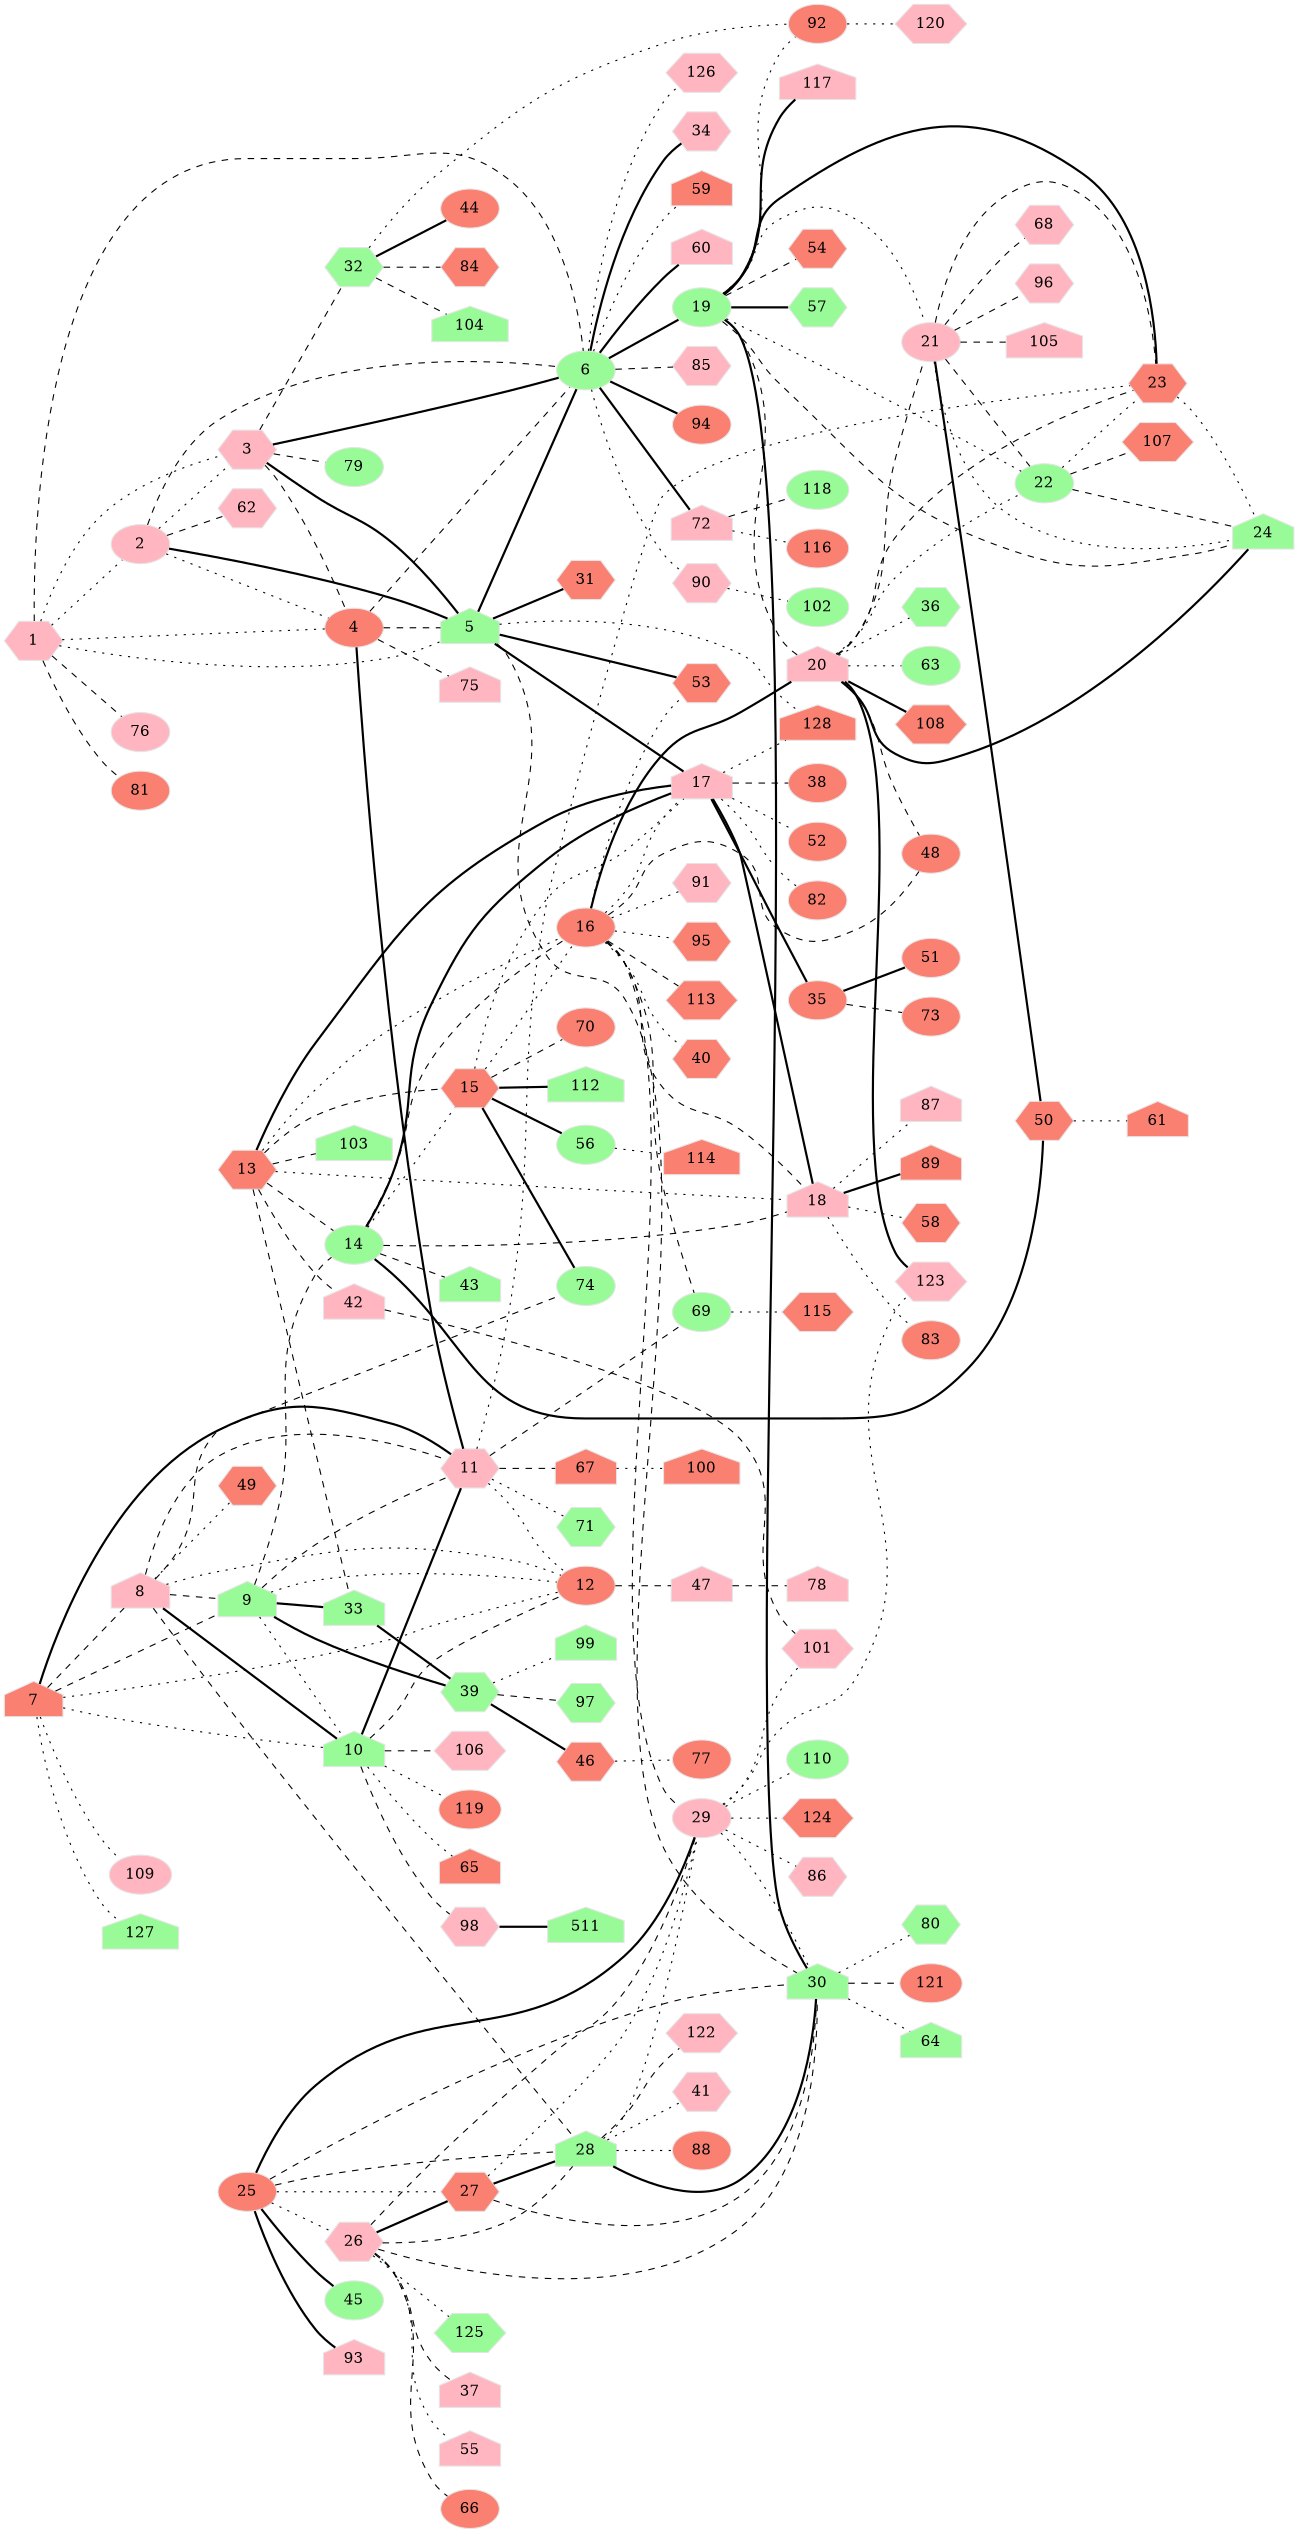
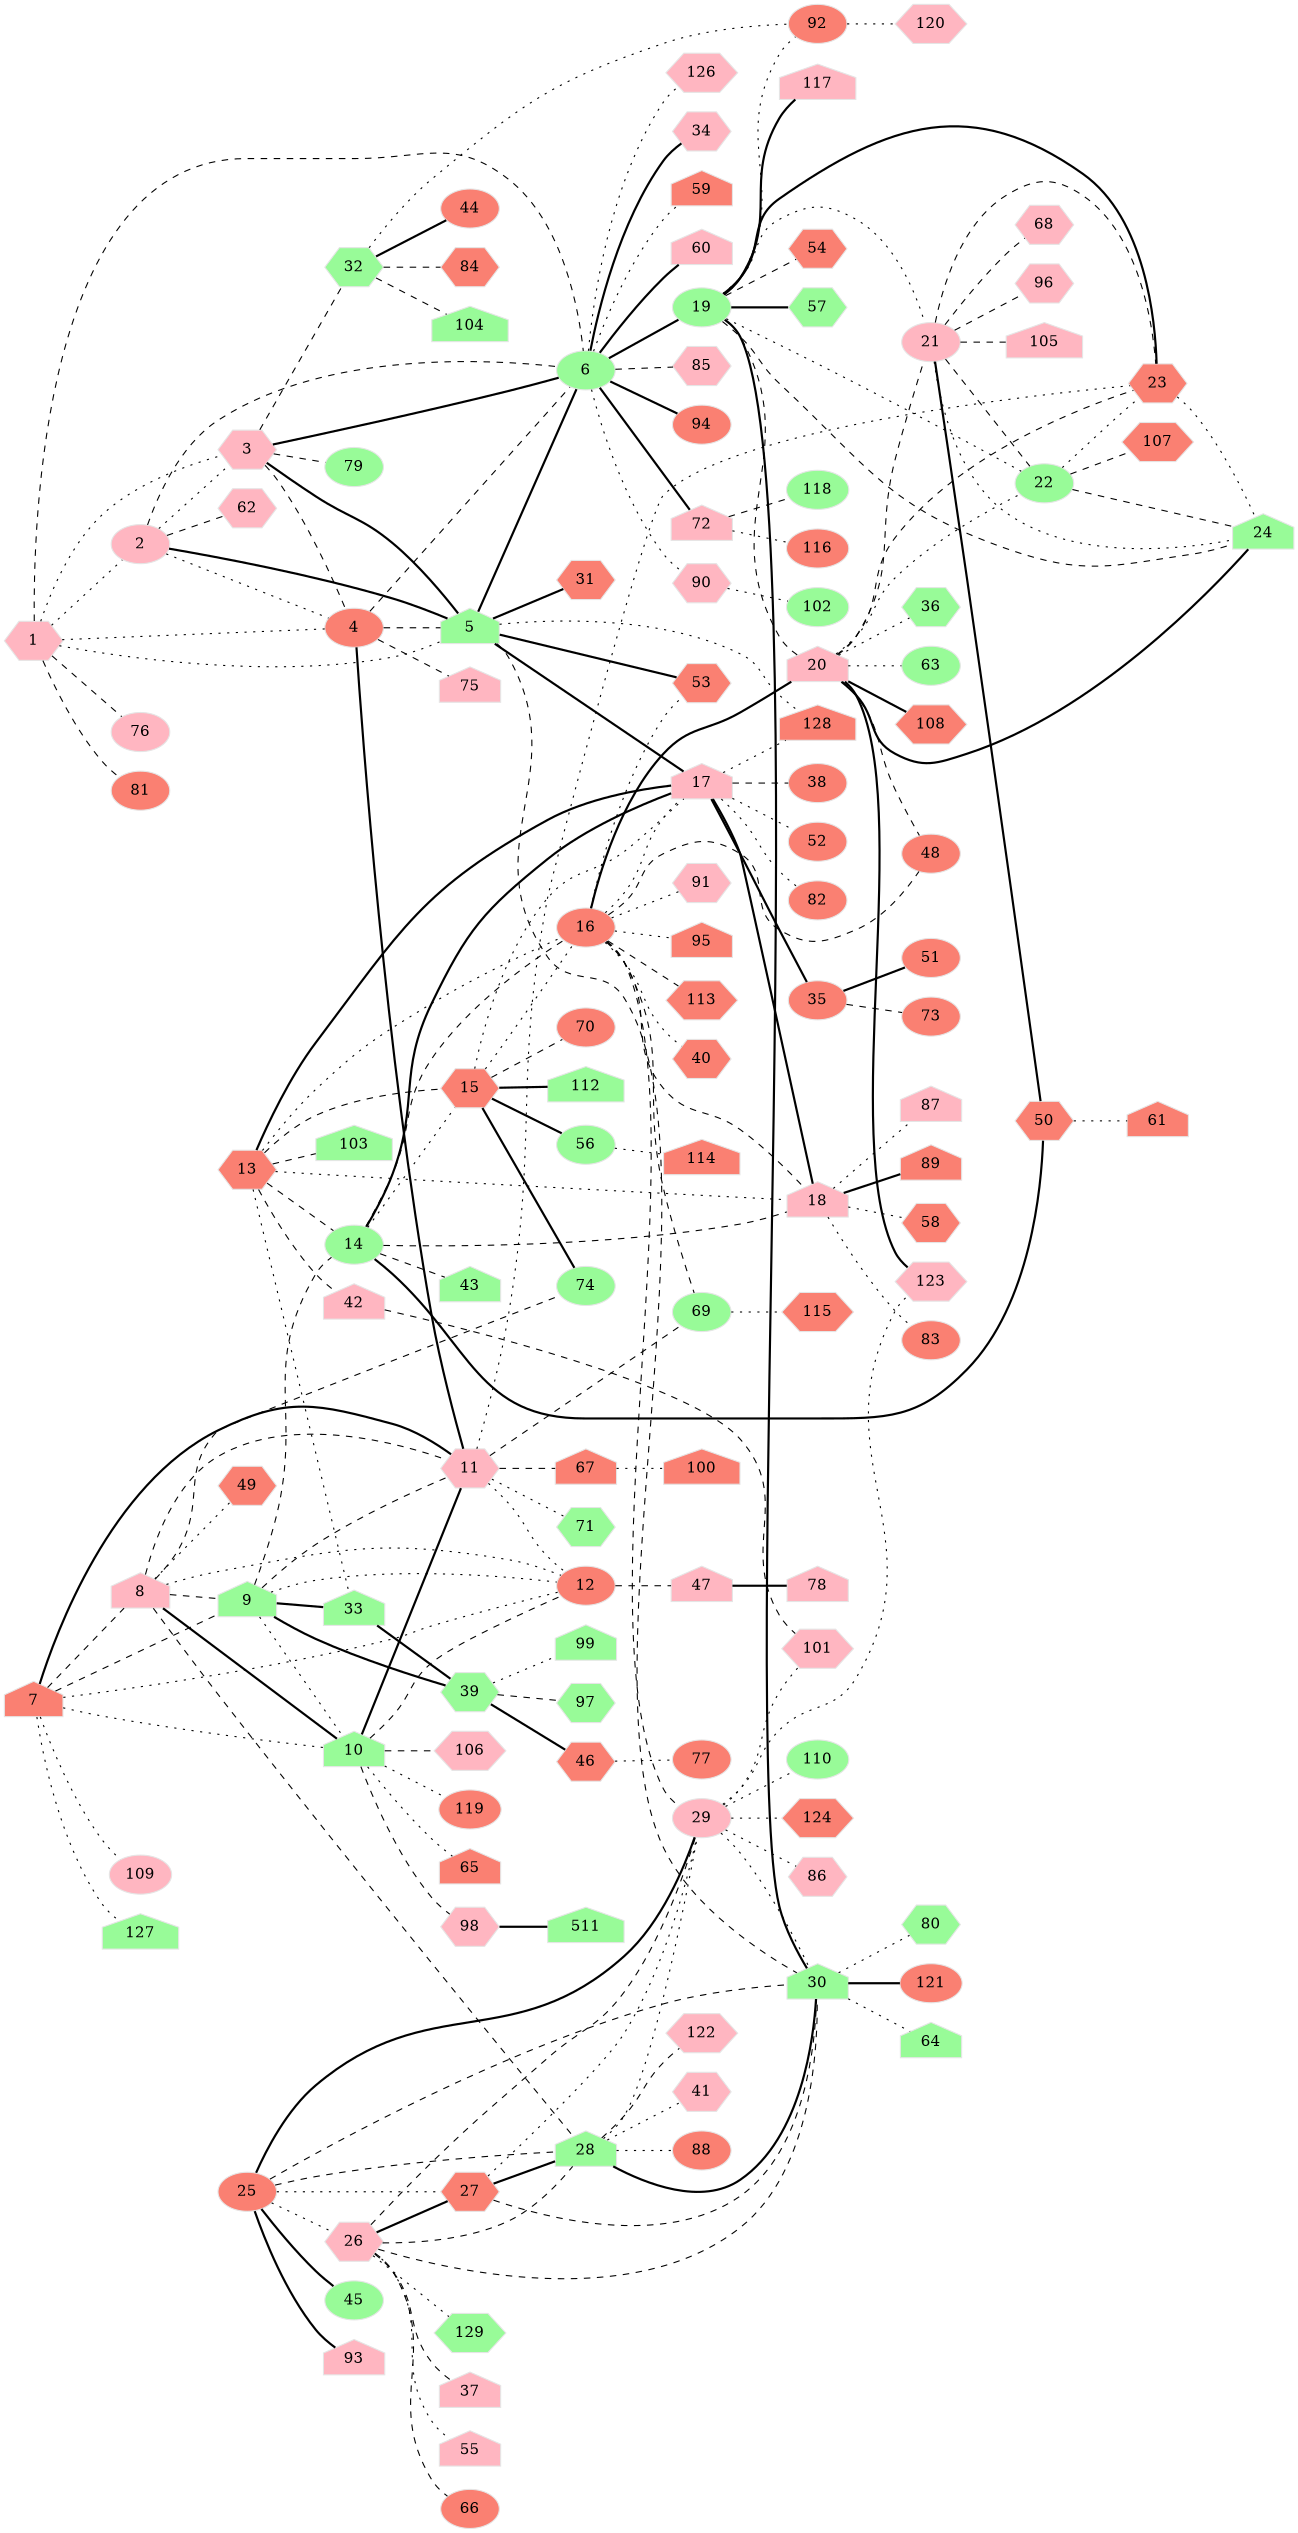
(702, 942) -> (702, 942)
(299, 1381) -> (299, 1381)
(760, 1586) -> (760, 1586)
(874, 1983) -> (874, 1983)
(470, 2333) -> (470, 2333)
